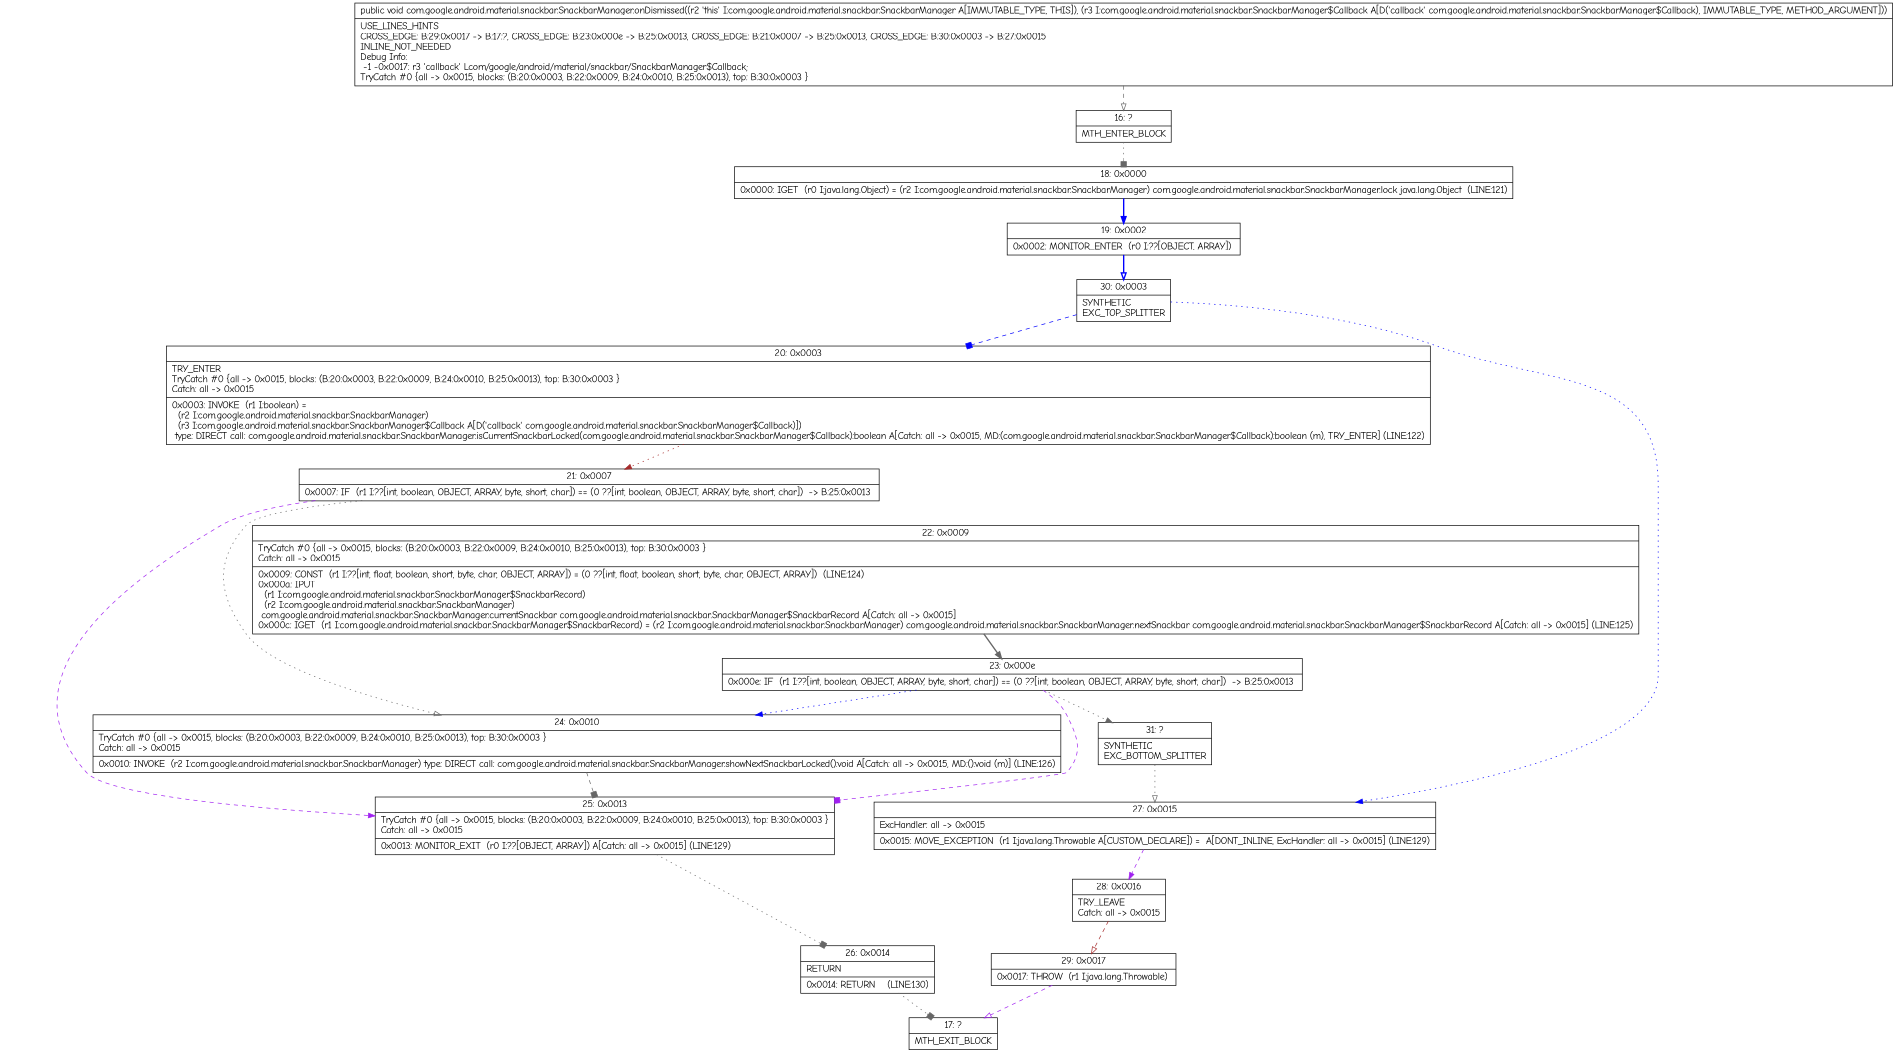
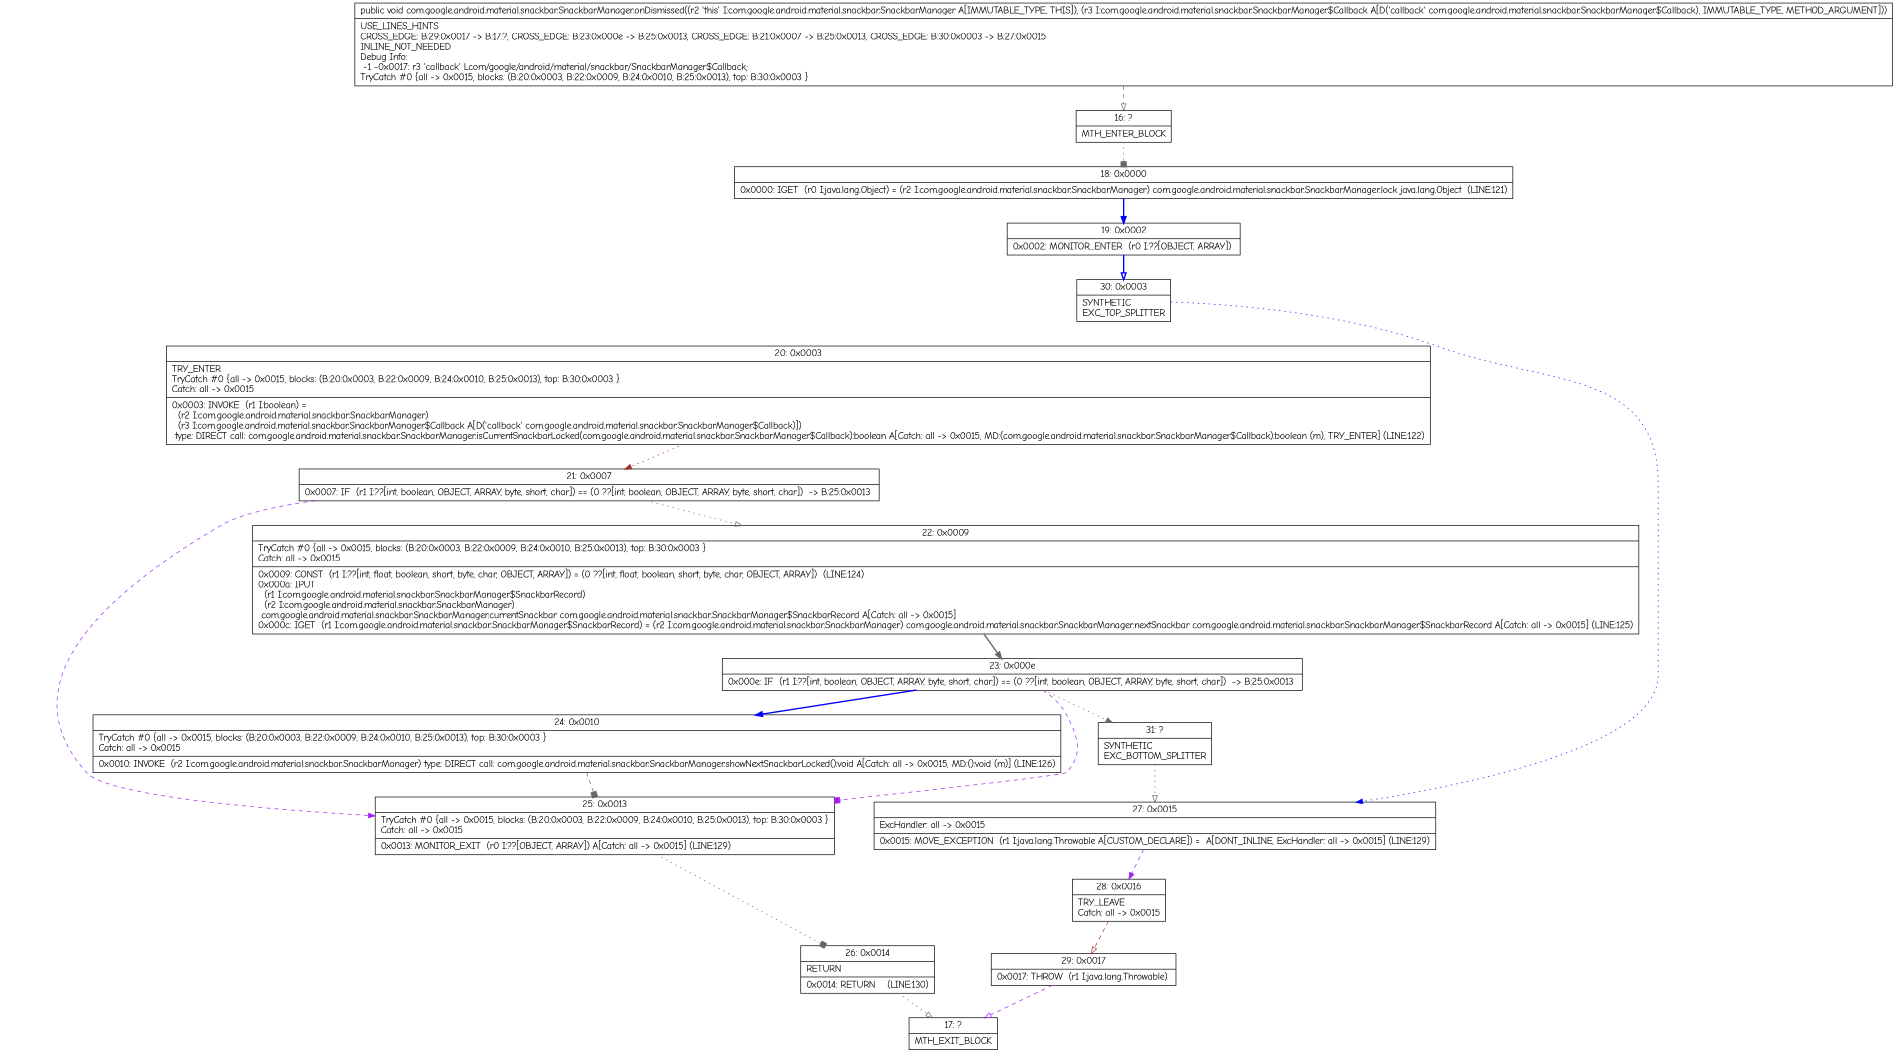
(1025, 330) -> none
(237, 620) -> (691, 512)
(839, 702) -> (839, 702)
(913, 1003) -> (913, 1003)
